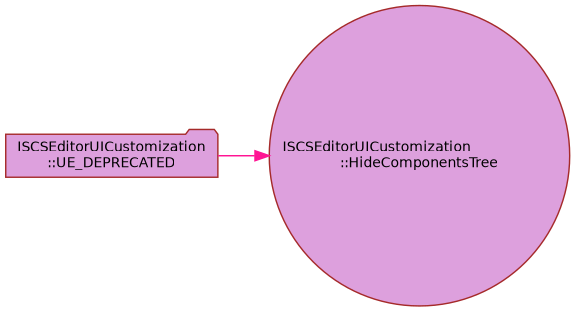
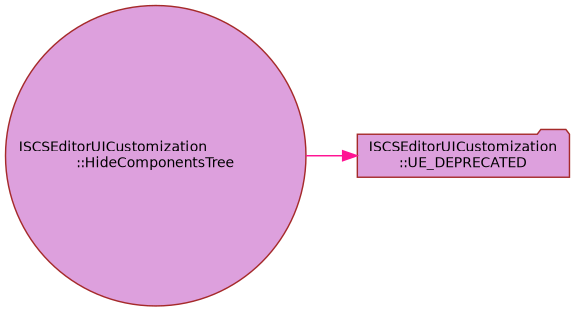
(236, 156) -> (324, 156)
